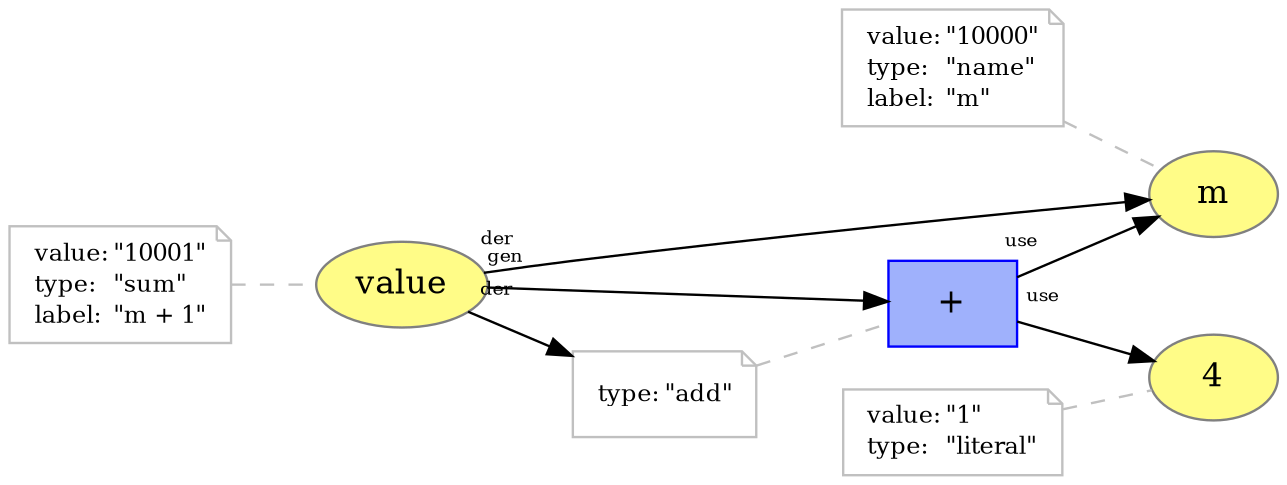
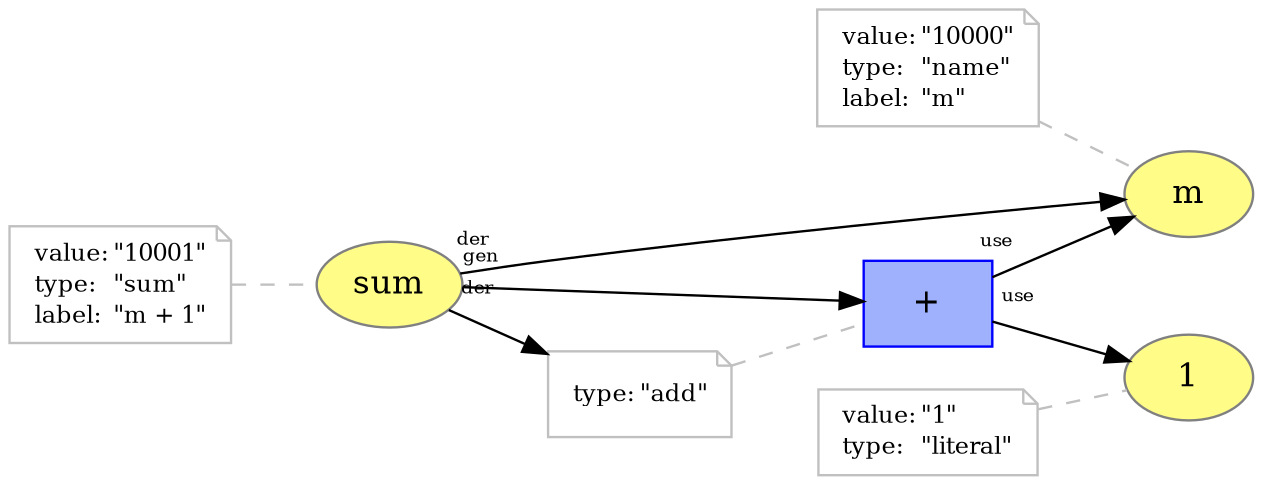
(402, 285) -> (390, 285)
(1214, 378) -> (1189, 378)
